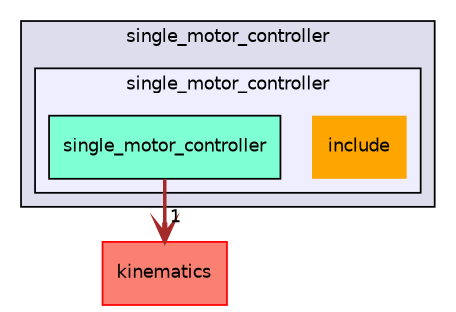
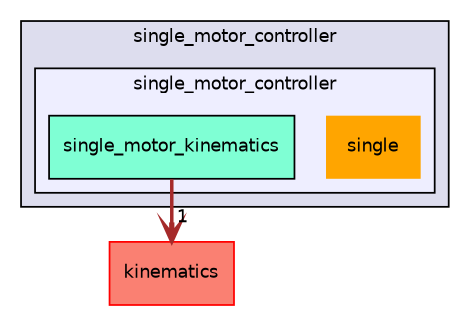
(165, 147) -> (172, 147)
(359, 147) -> (373, 147)
